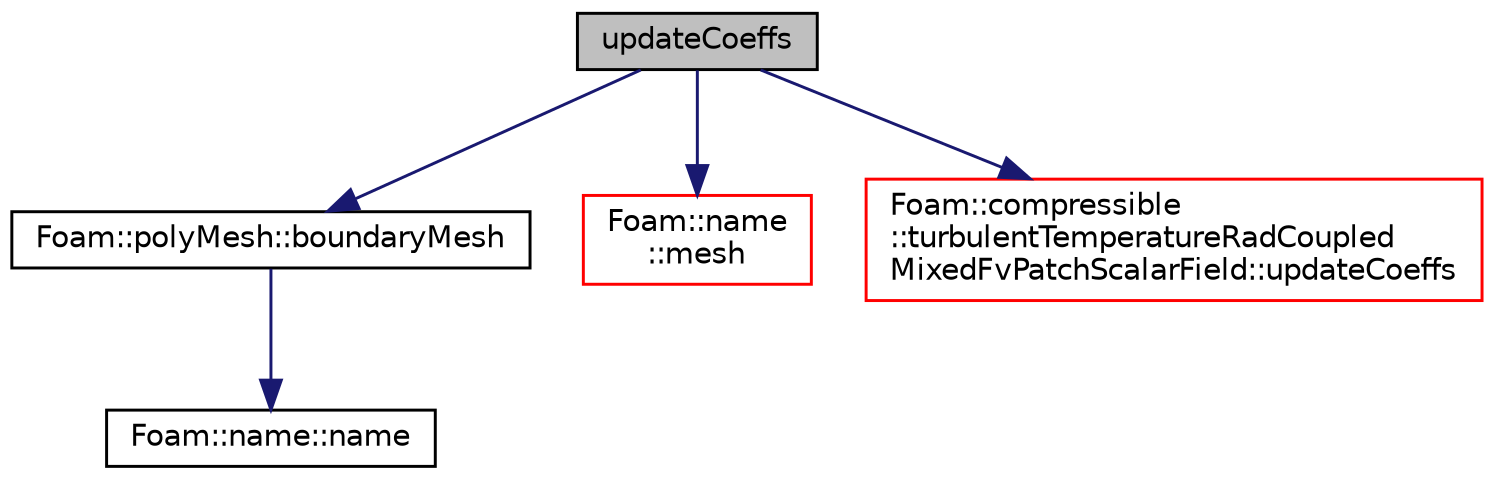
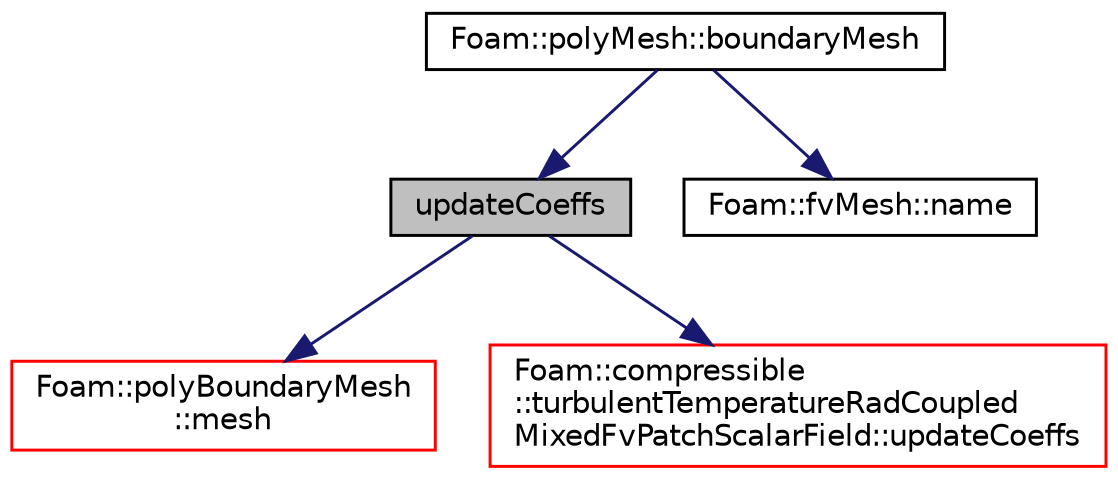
(498, 134) -> (609, 114)
(697, 240) -> (224, 406)
(271, 438) -> (860, 207)
